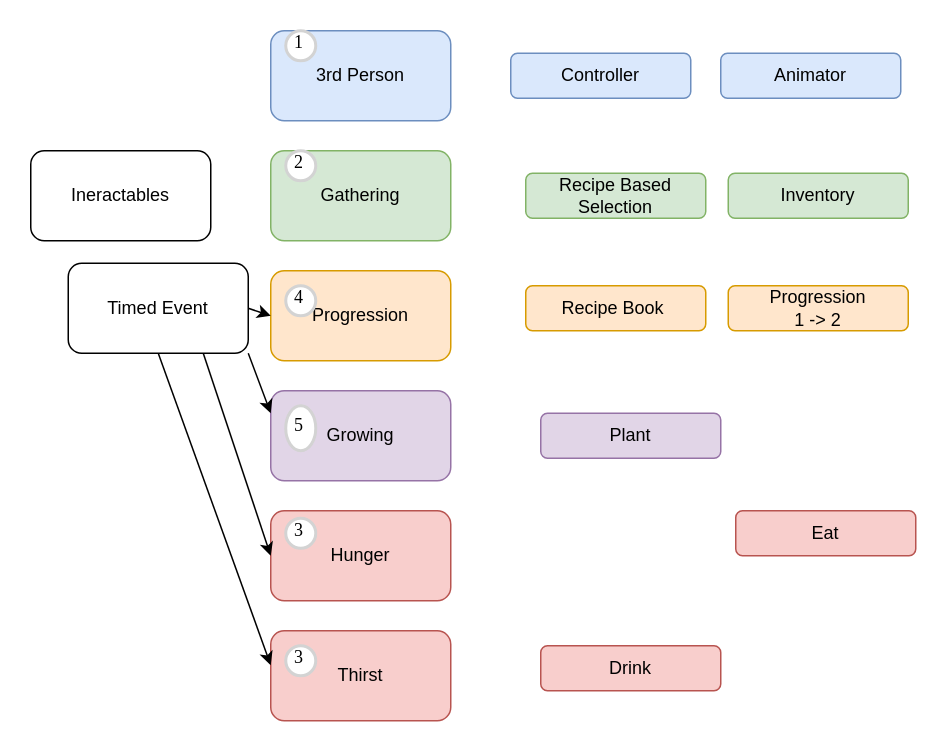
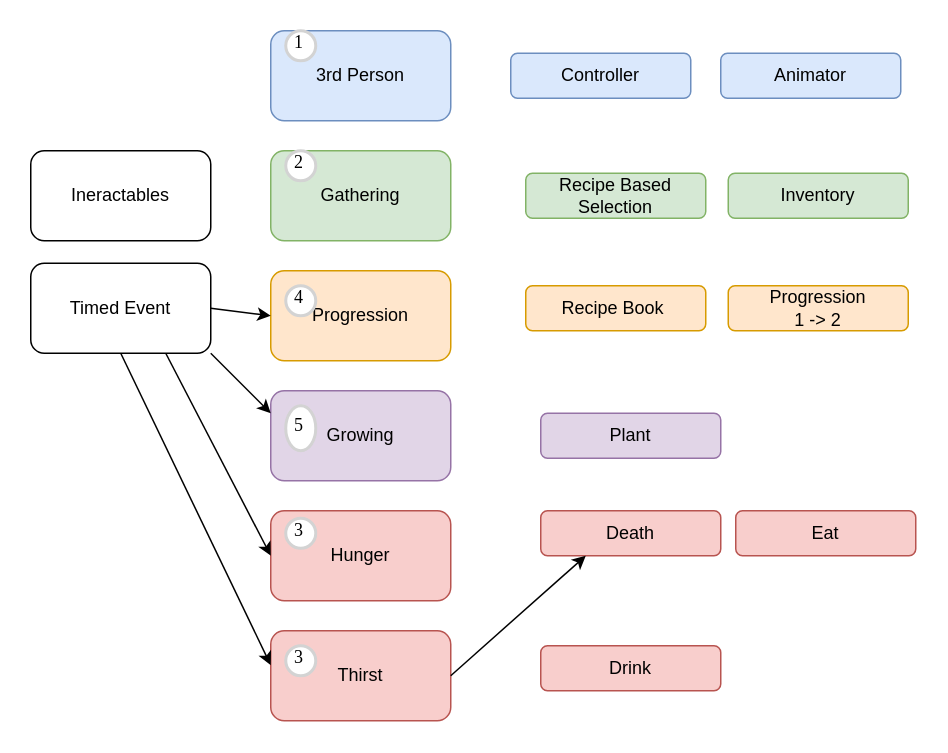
(158, 308) -> (121, 308)
none -> (631, 533)
none -> (514, 619)
